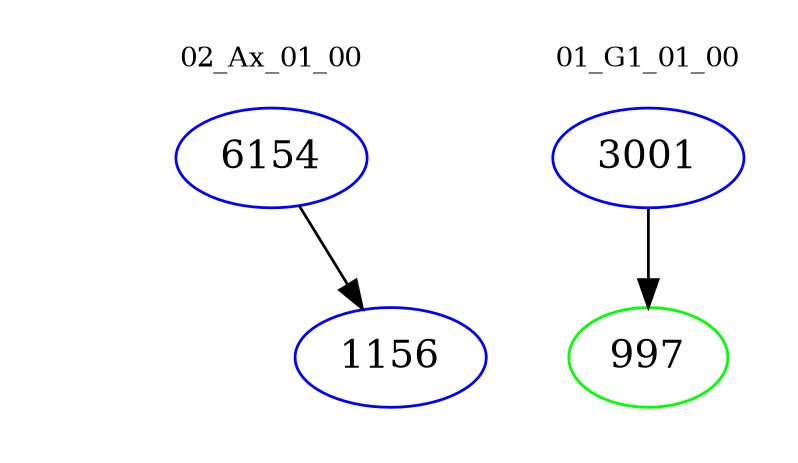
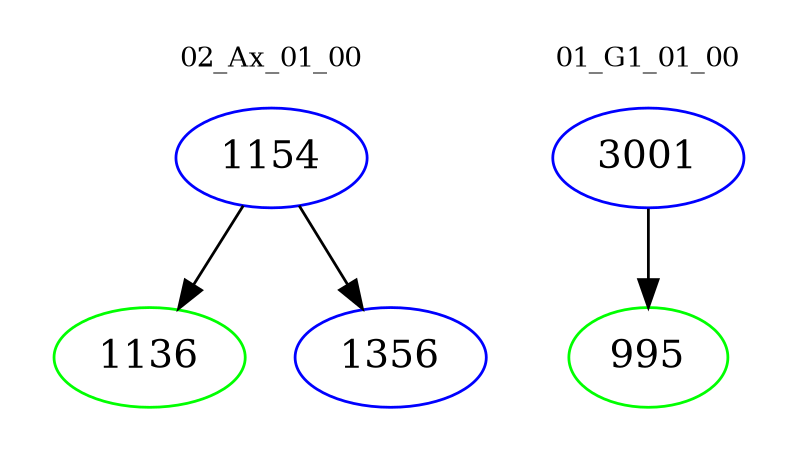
(272, 158) -> (272, 158)
none -> (150, 357)
(391, 357) -> (391, 357)
(648, 357) -> (648, 357)
